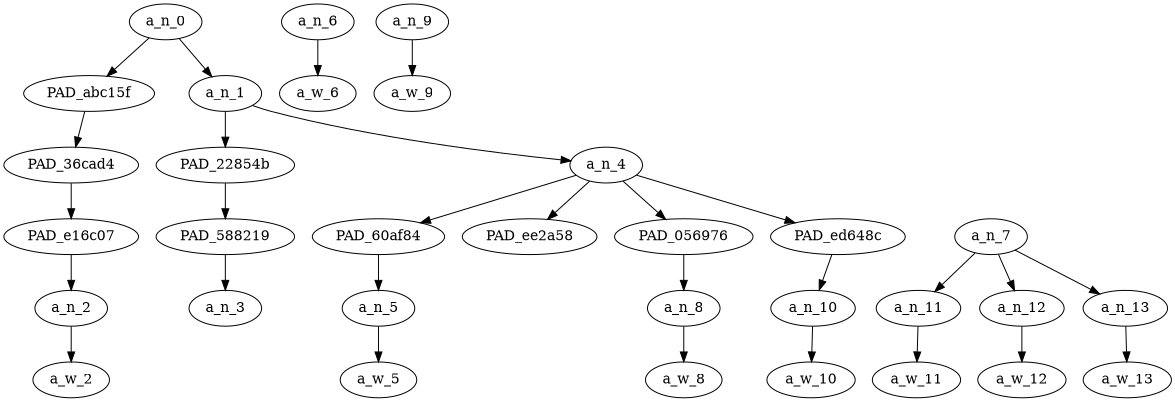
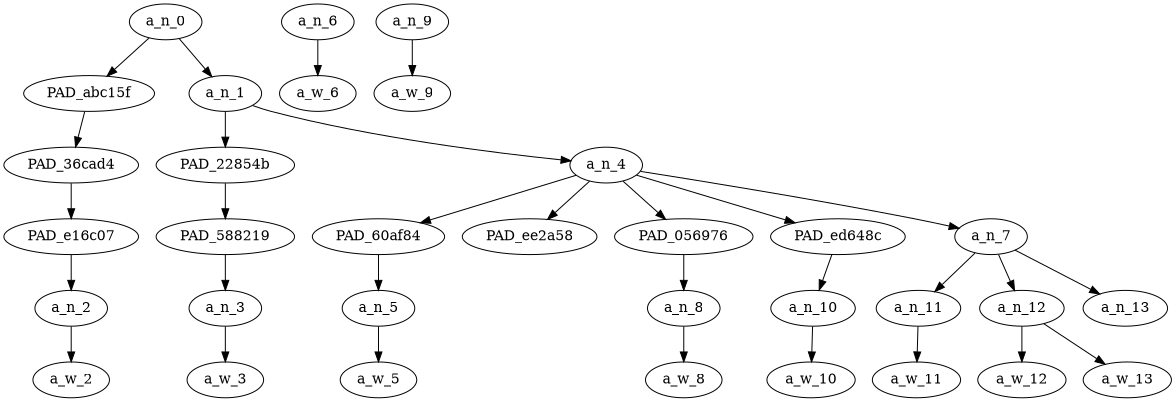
none -> (795, 197)
(1126, 339) -> (1070, 341)
none -> (225, 380)
